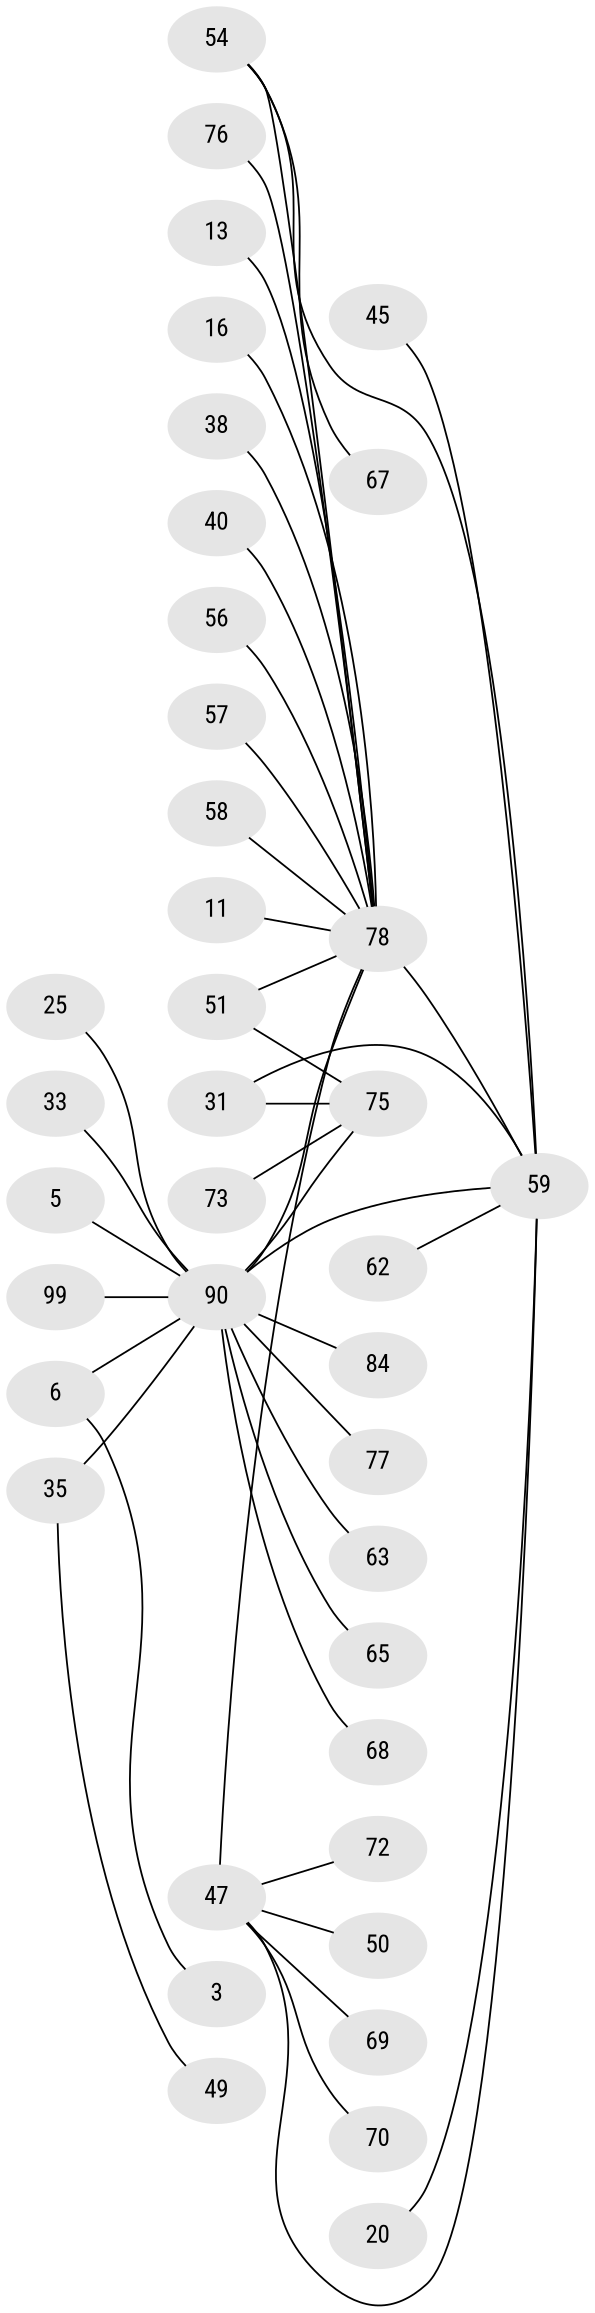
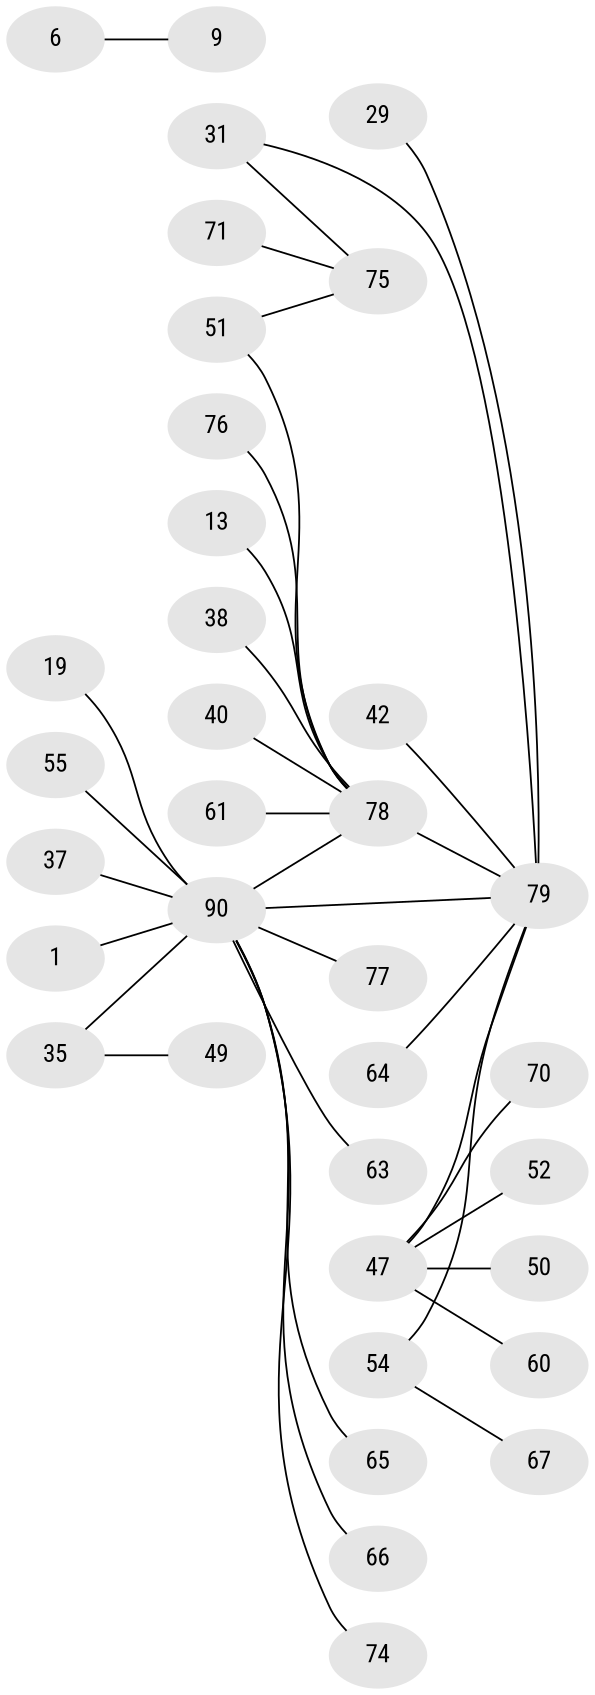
(378, 317) -> (378, 717)
(217, 330) -> none
(323, 482) -> none
(217, 620) -> none
(217, 717) -> none
(217, 813) -> none
(217, 910) -> (217, 813)
(56, 1007) -> (56, 765)
(56, 1104) -> (56, 862)
(313, 1184) -> none
(539, 1186) -> (539, 896)
(56, 1200) -> (56, 959)
(217, 1200) -> (217, 233)
(378, 1268) -> (378, 1075)
(56, 1297) -> (56, 668)
(136, 1345) -> none
(378, 1365) -> (378, 1656)
(269, 1367) -> none
(378, 1752) -> (378, 1559)
(378, 1849) -> (539, 1172)
(217, 1994) -> (217, 39)
(378, 2042) -> (539, 1365)
(378, 2236) -> (378, 116)
